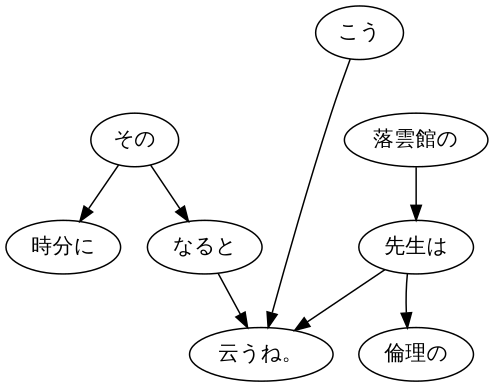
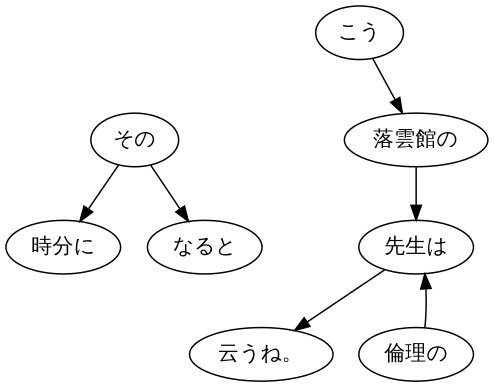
(309, 185) -> (384, 79)
(406, 293) -> (426, 308)
(229, 294) -> none
